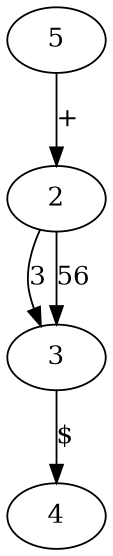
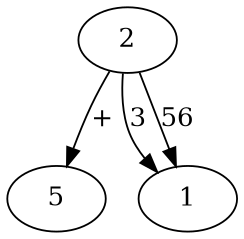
(57, 110) -> (90, 109)
(57, 357) -> (188, 199)
(57, 516) -> none
